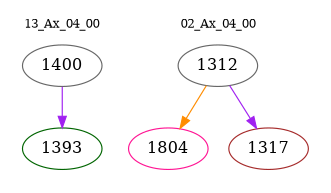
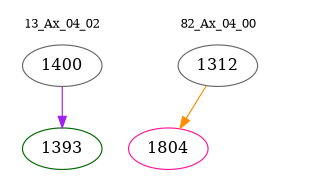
(62, 25) -> (62, 25)
(218, 25) -> (218, 25)
(269, 149) -> none
